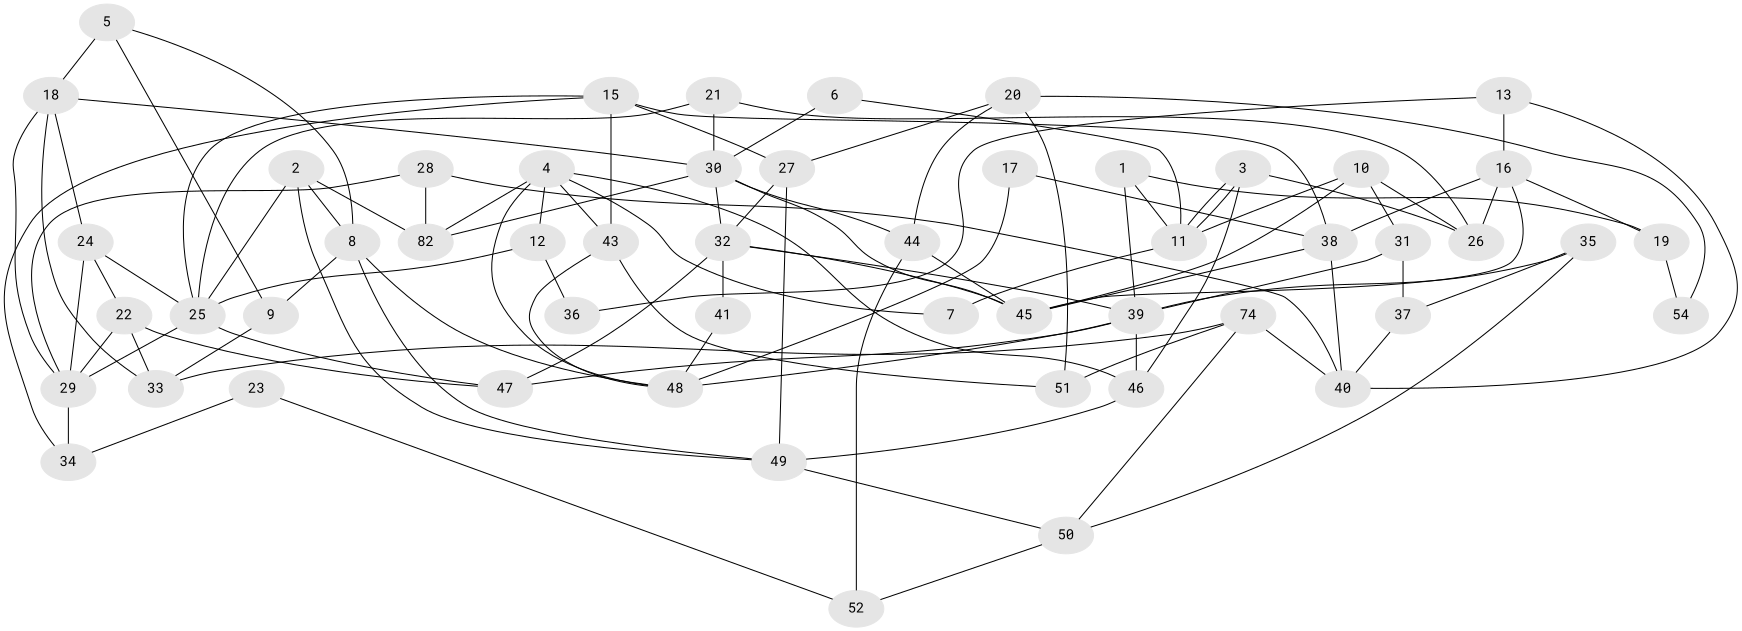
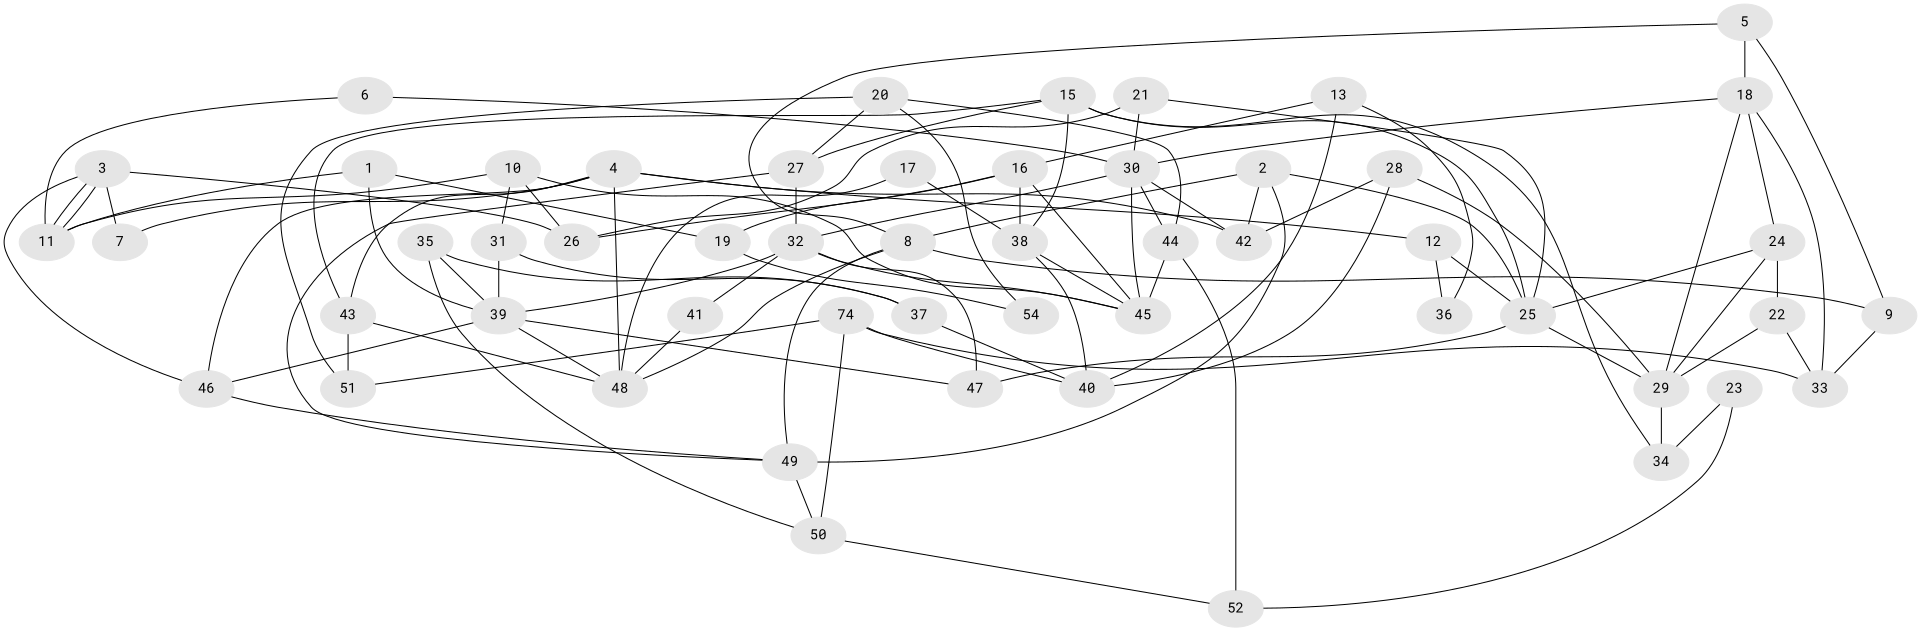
(426, 242) -> (1244, 242)
(1057, 274) -> (111, 205)
(310, 367) -> none
